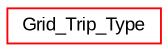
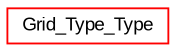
(84, 26) -> (88, 26)
